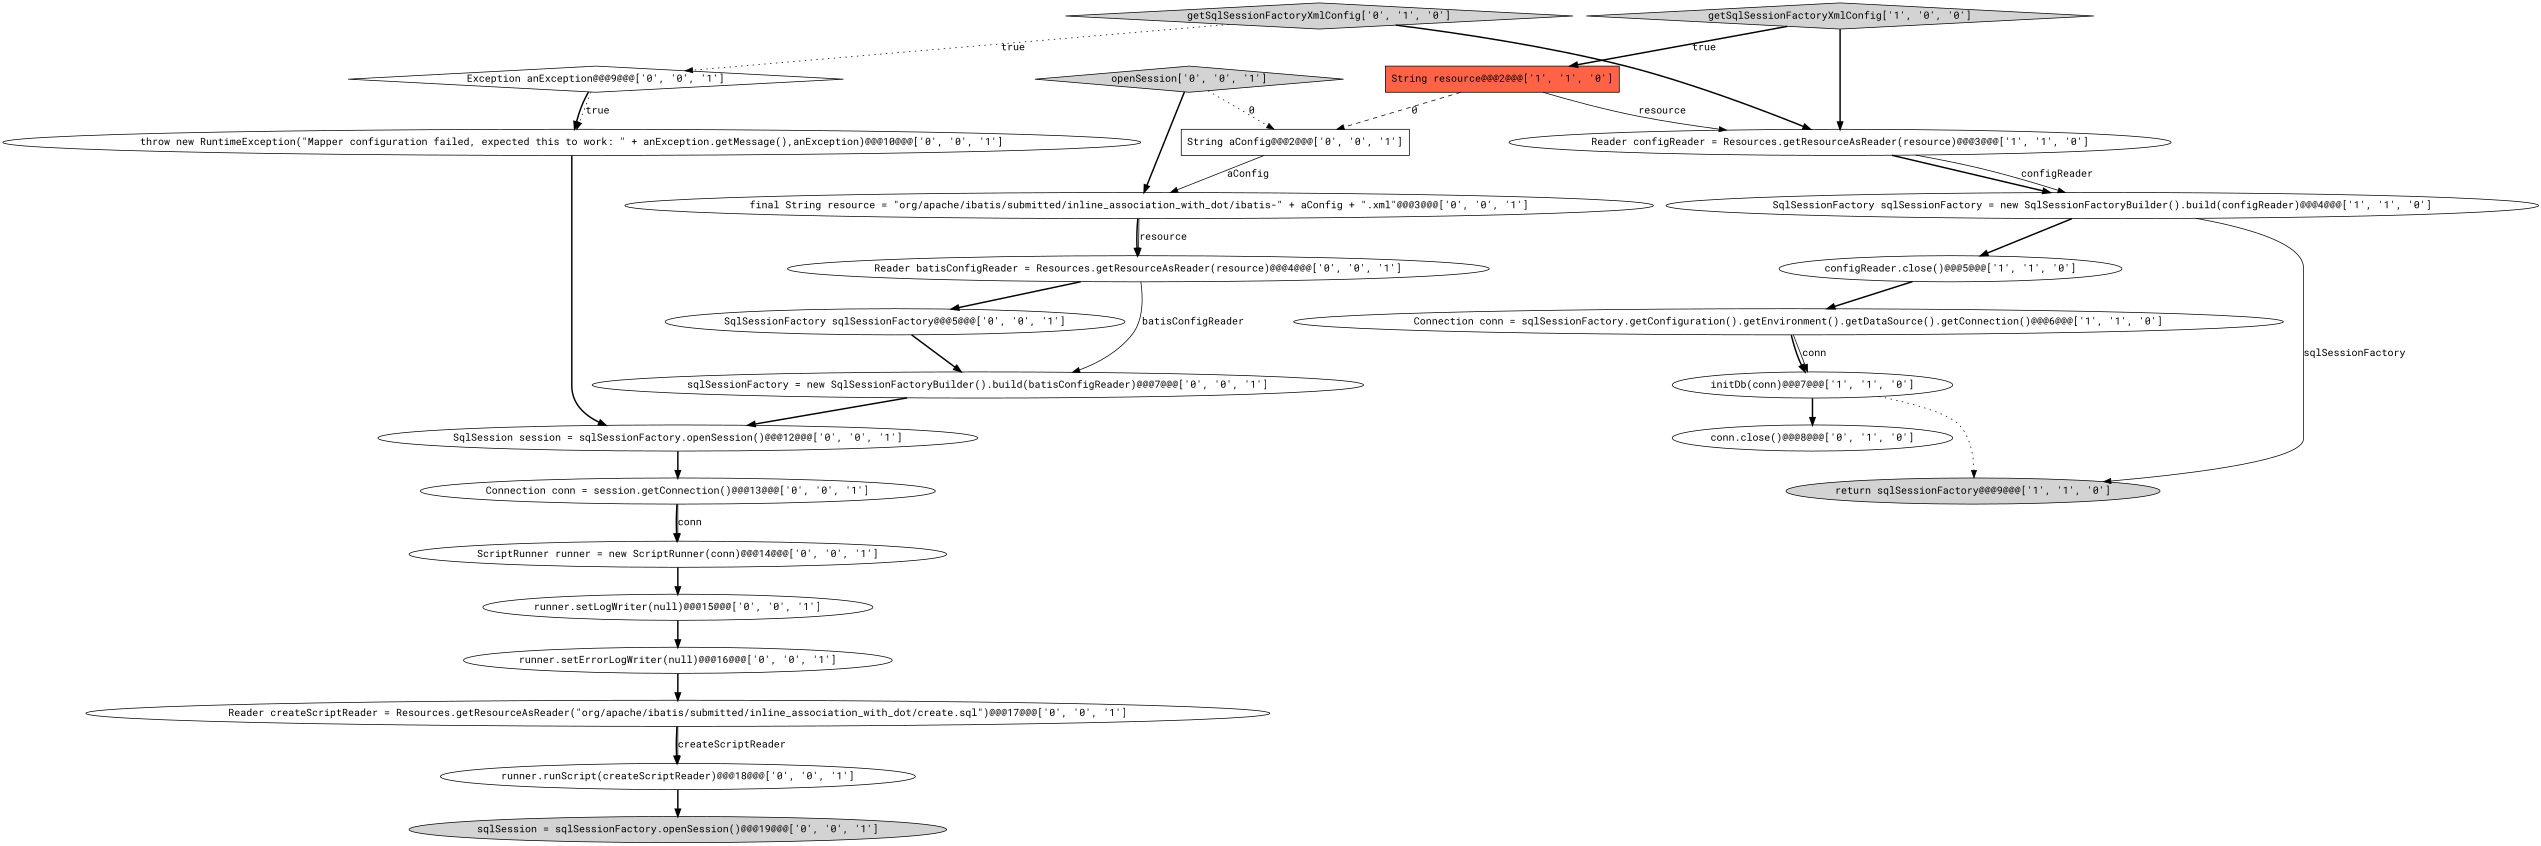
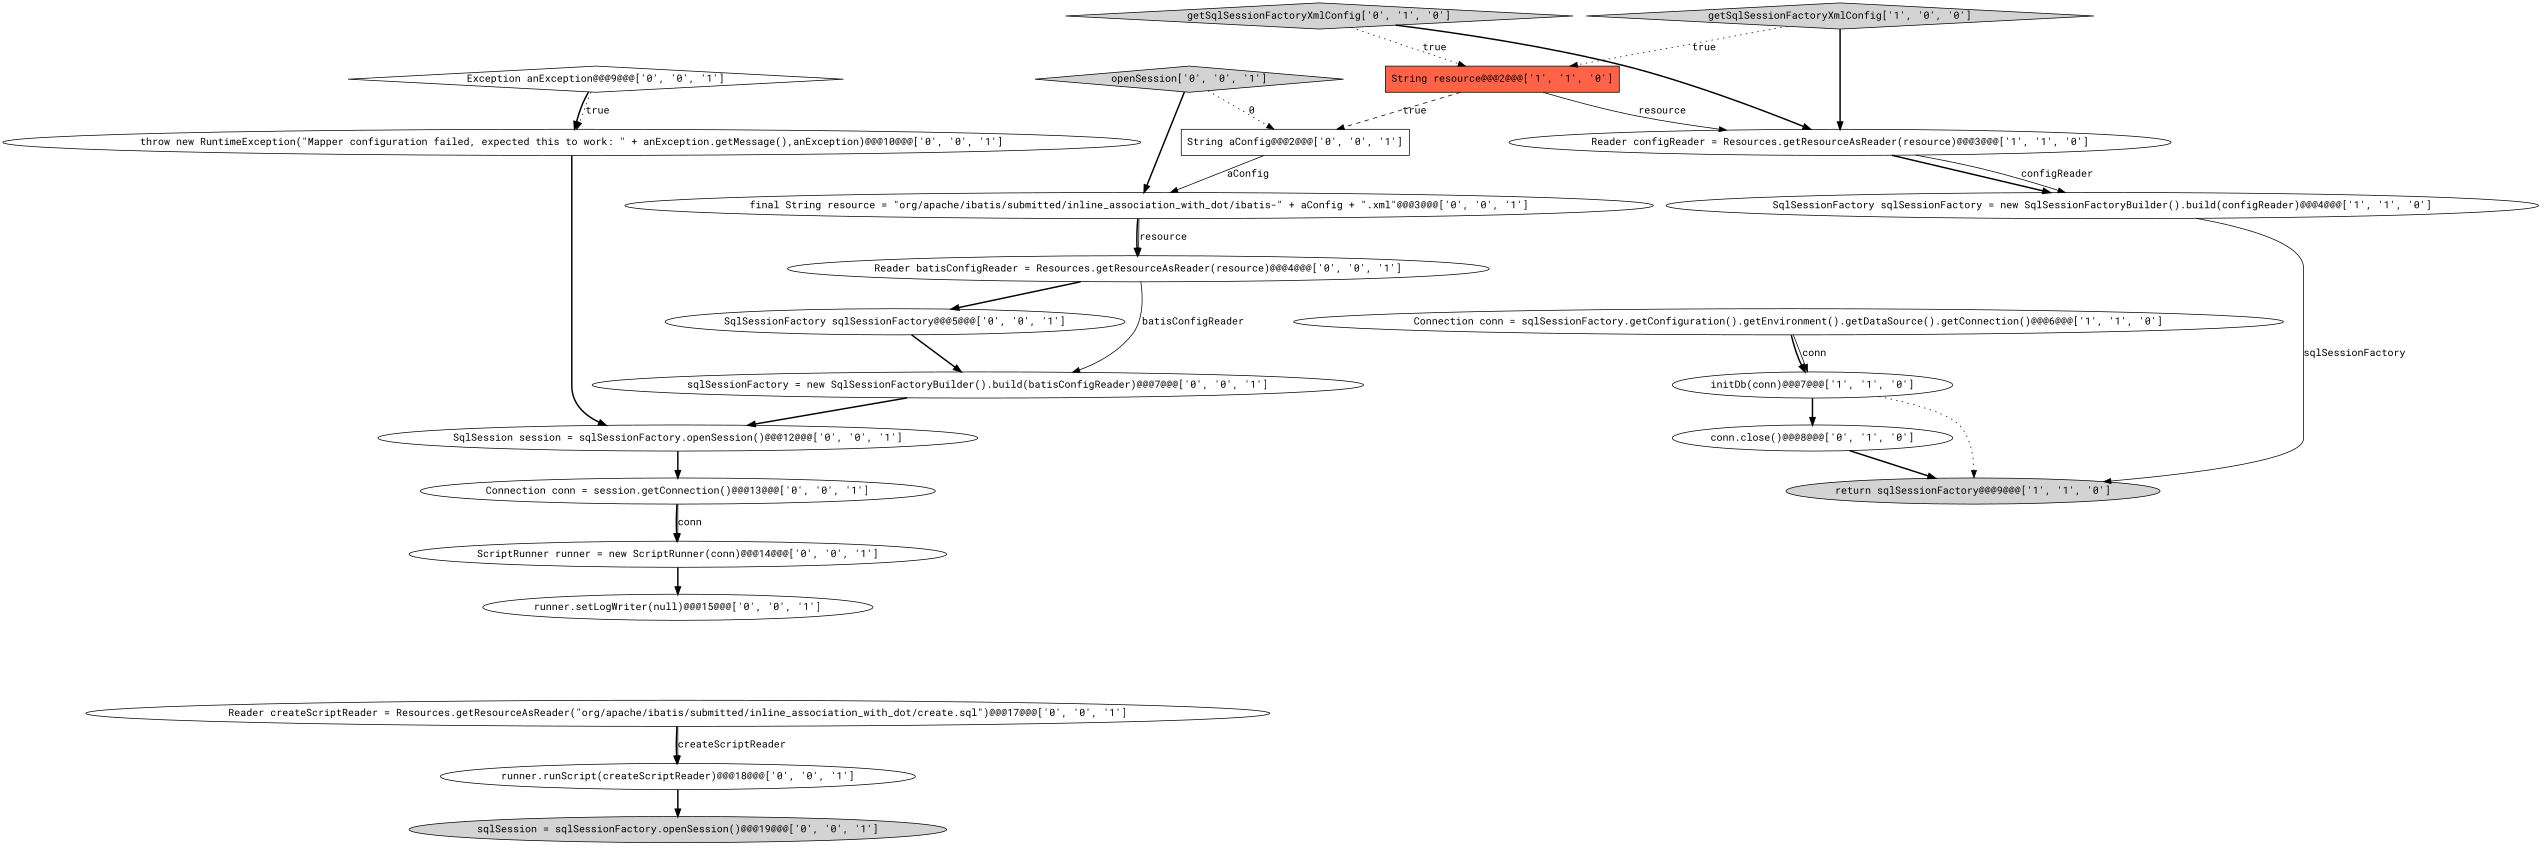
(1682, 46) -> (1682, 46)
(961, 47) -> (1405, 46)
(1415, 111) -> (1415, 111)
(1950, 269) -> none
none -> (1889, 463)
(678, 660) -> none
